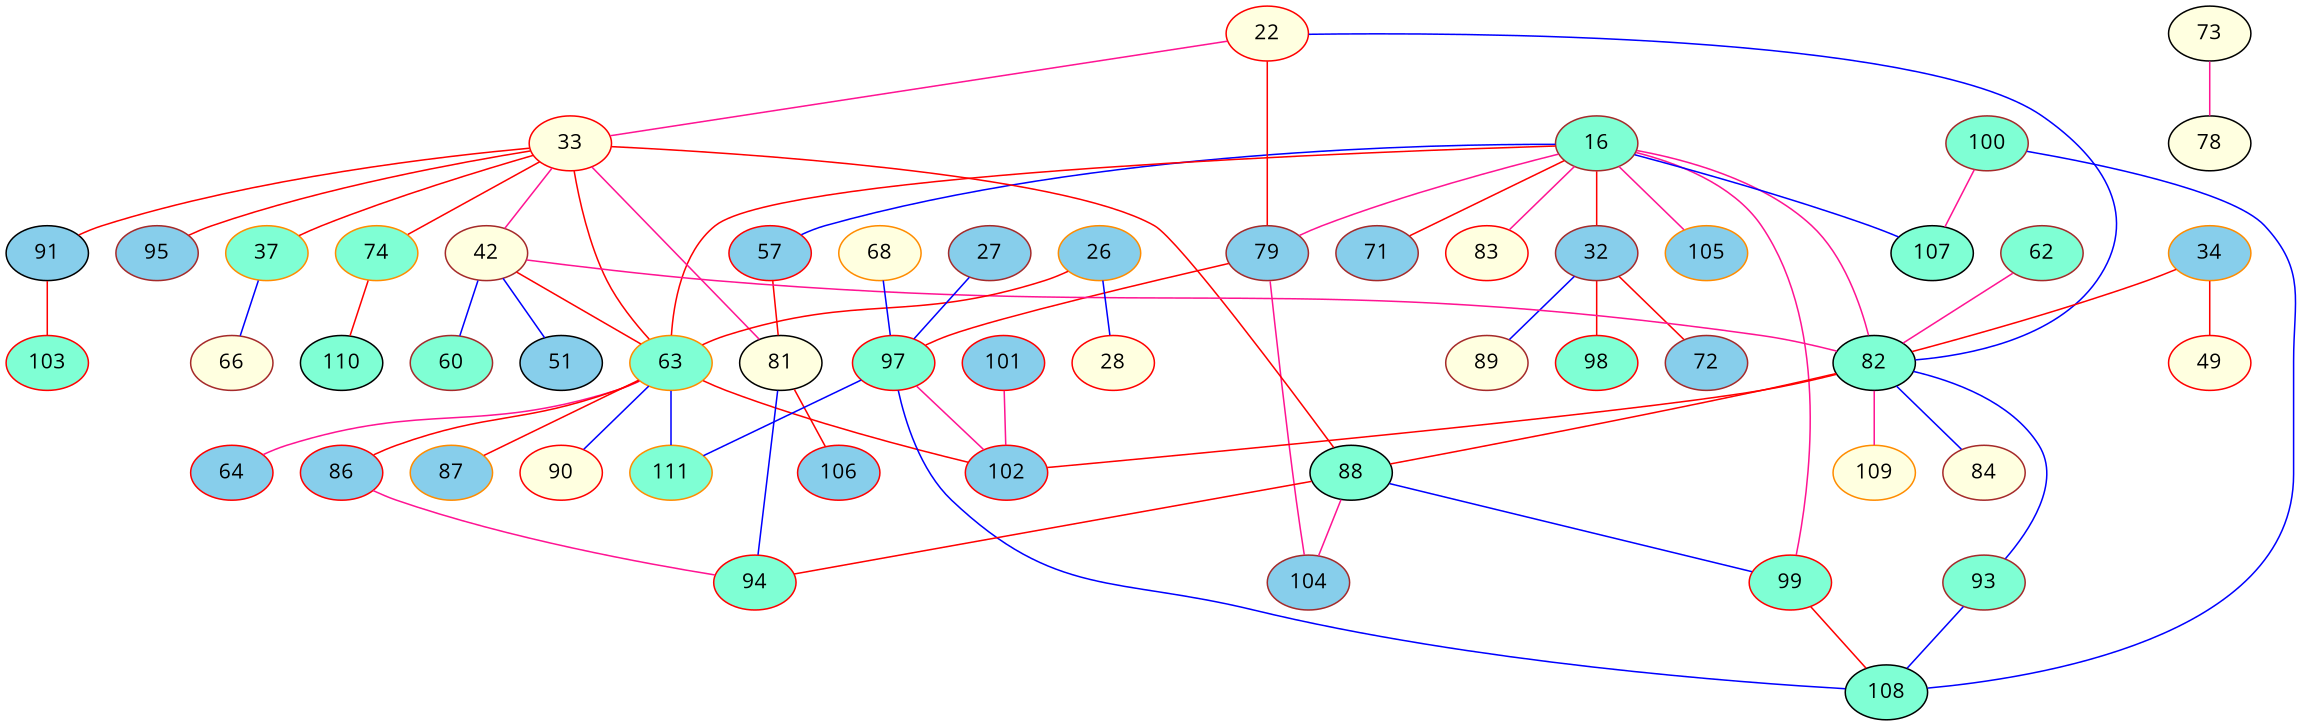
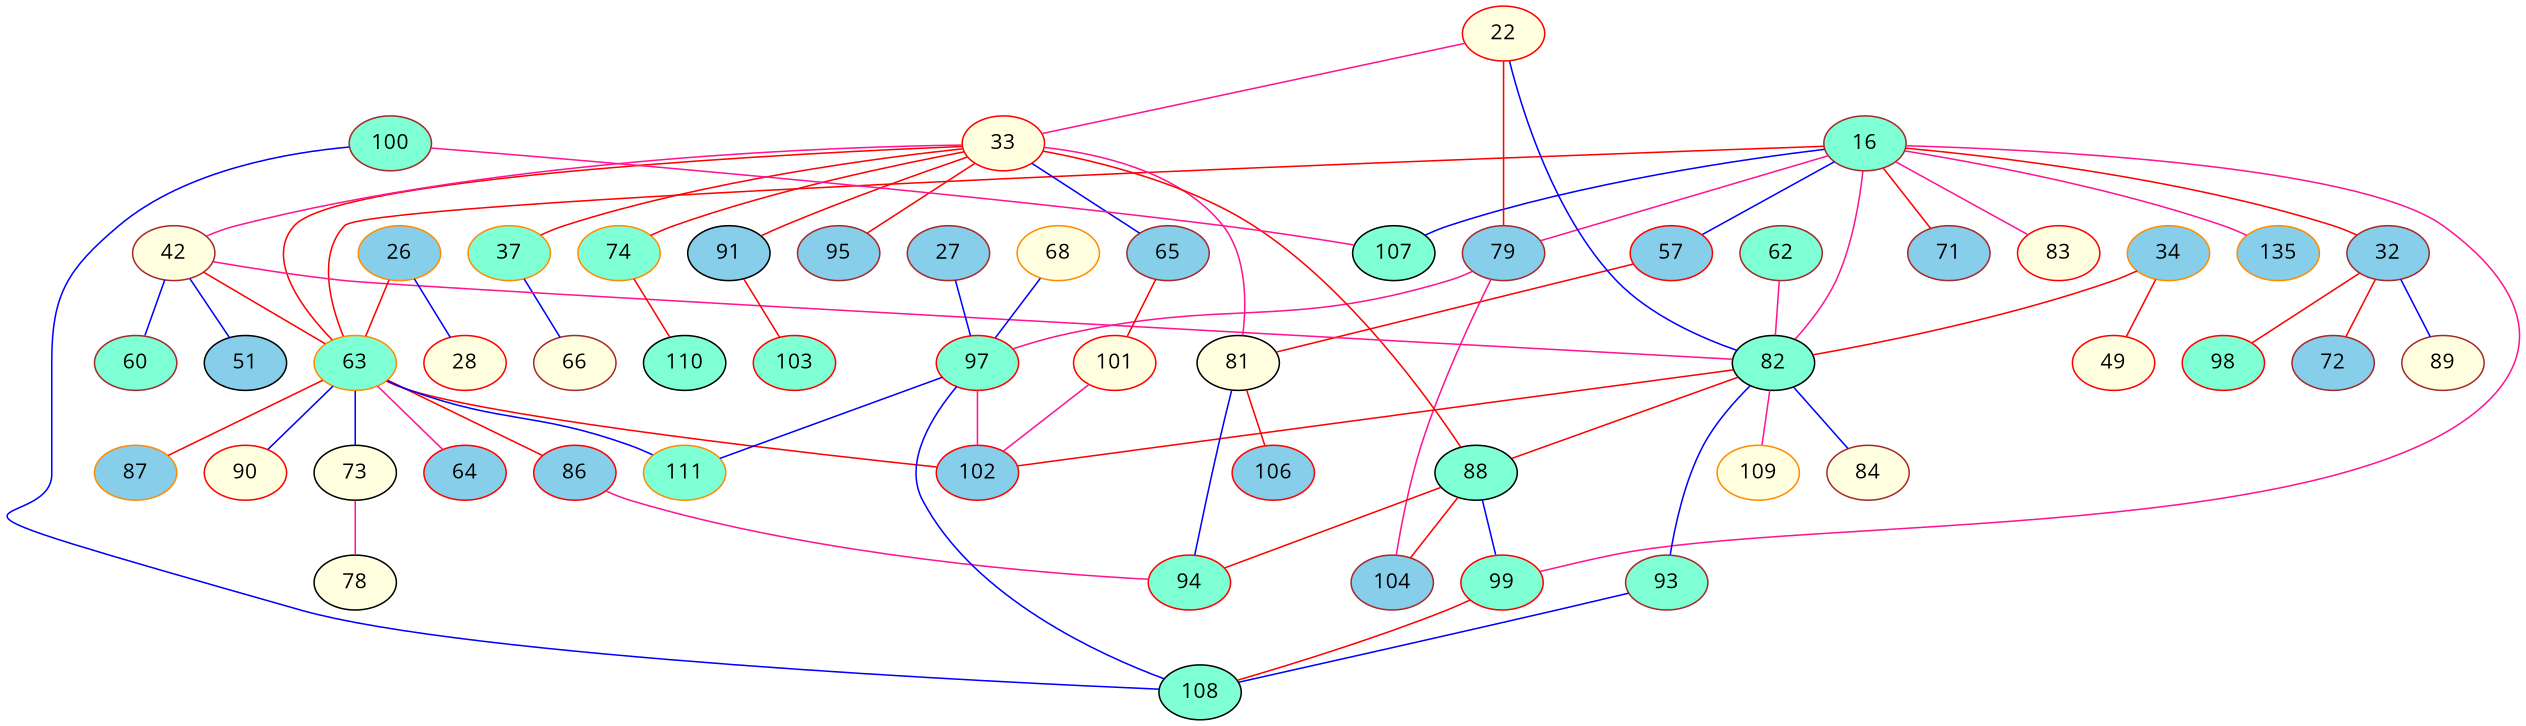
none -> (1168, 253)
(1706, 253) -> (2278, 253)
(1046, 308) -> (1255, 312)
(1003, 363) -> (1115, 363)
none -> (355, 418)
(1330, 528) -> (1434, 528)
